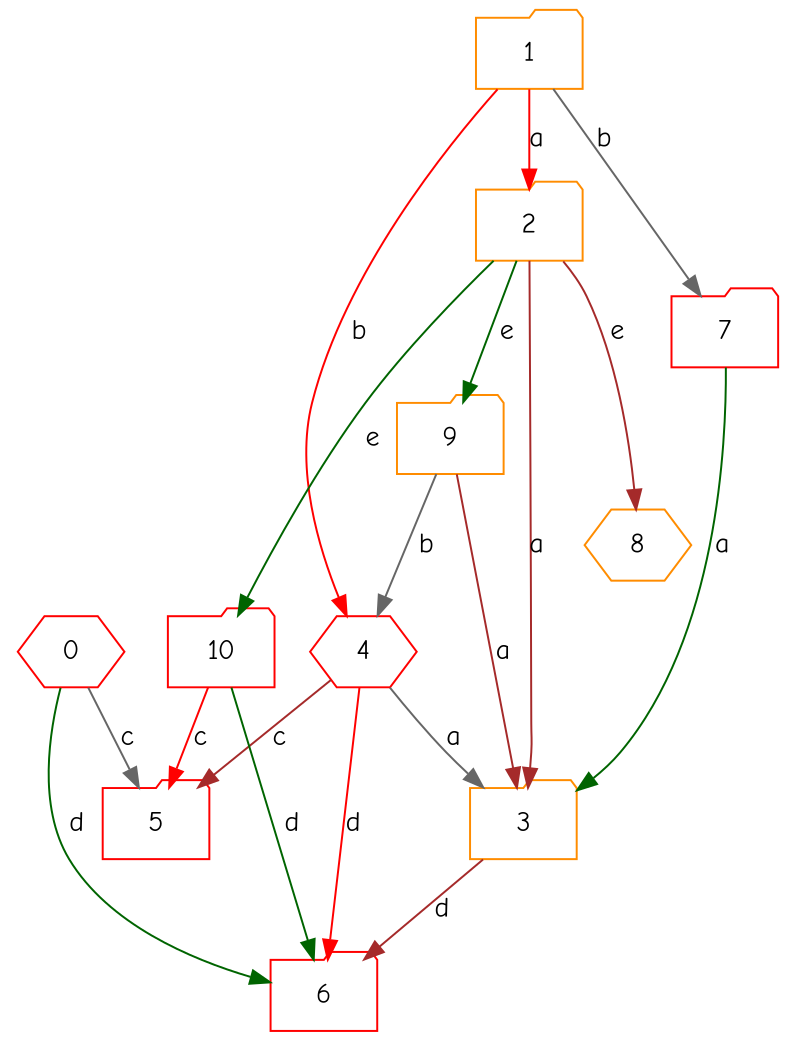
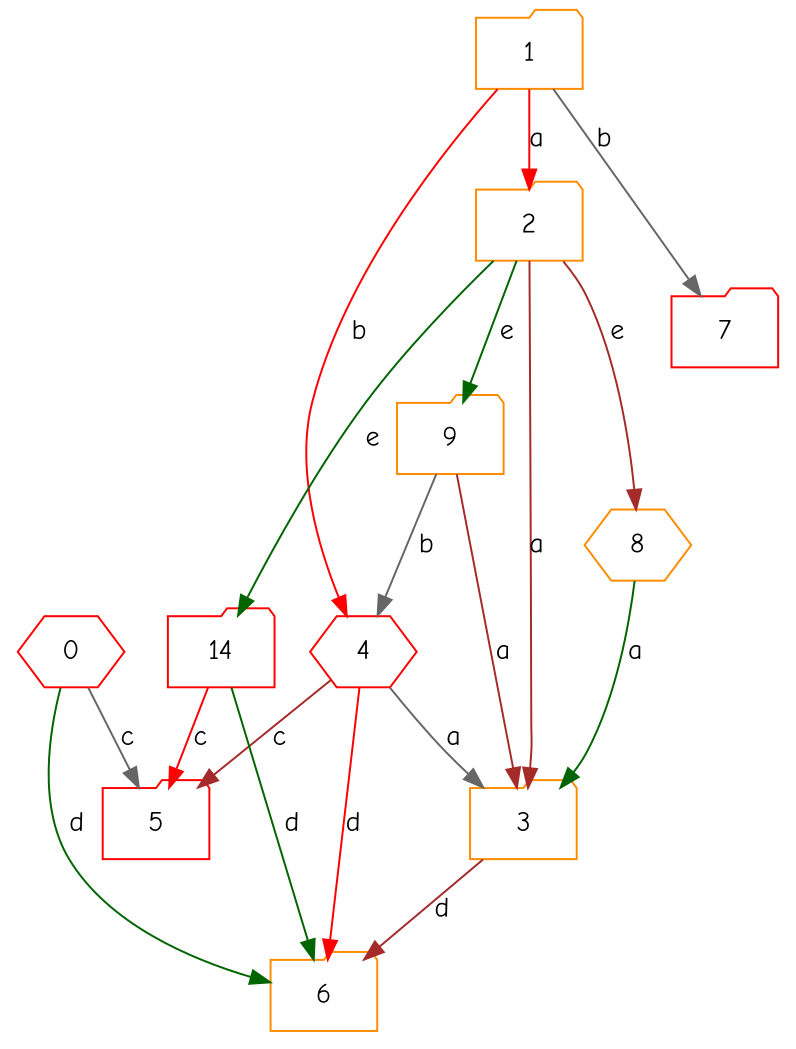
(700, 587) -> (615, 680)
(221, 652) -> (221, 652)
(324, 995) -> (324, 995)
